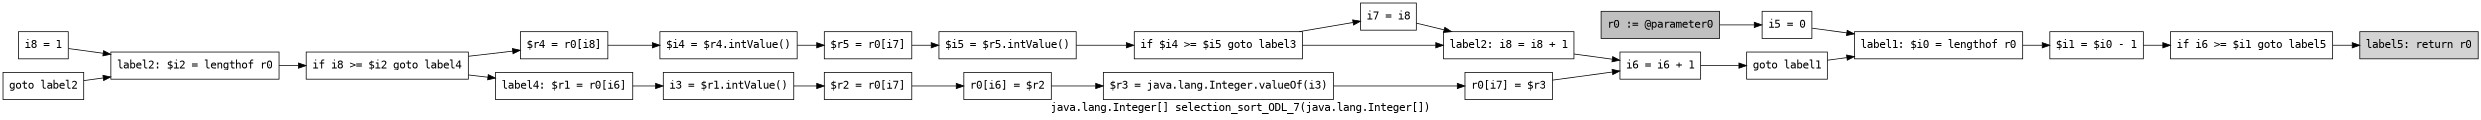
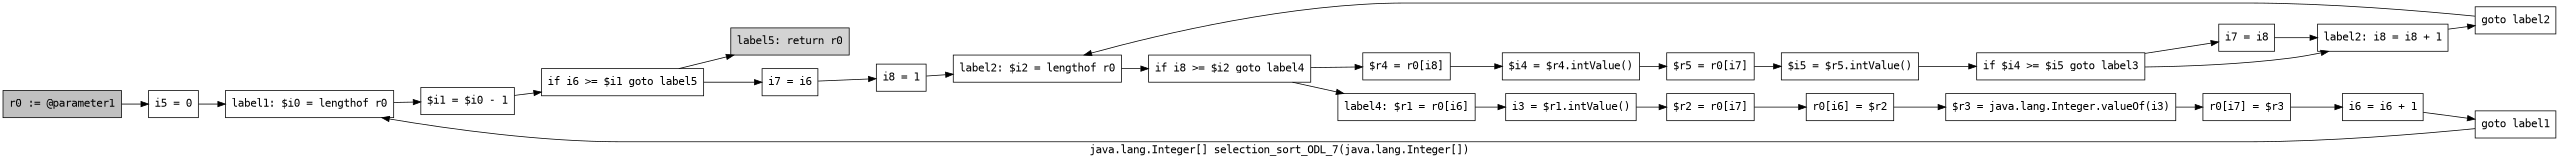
(1660, 25) -> (62, 104)
(1593, 57) -> (2458, 28)
none -> (790, 82)
